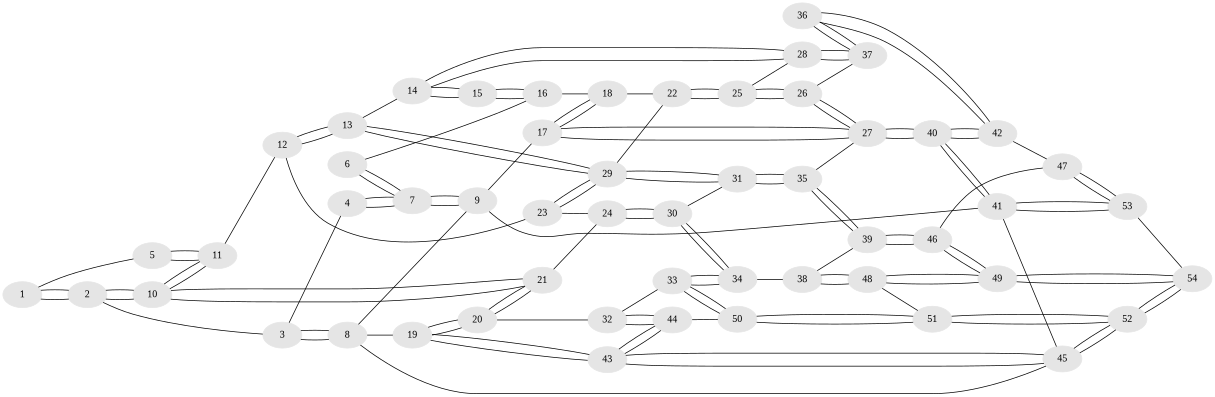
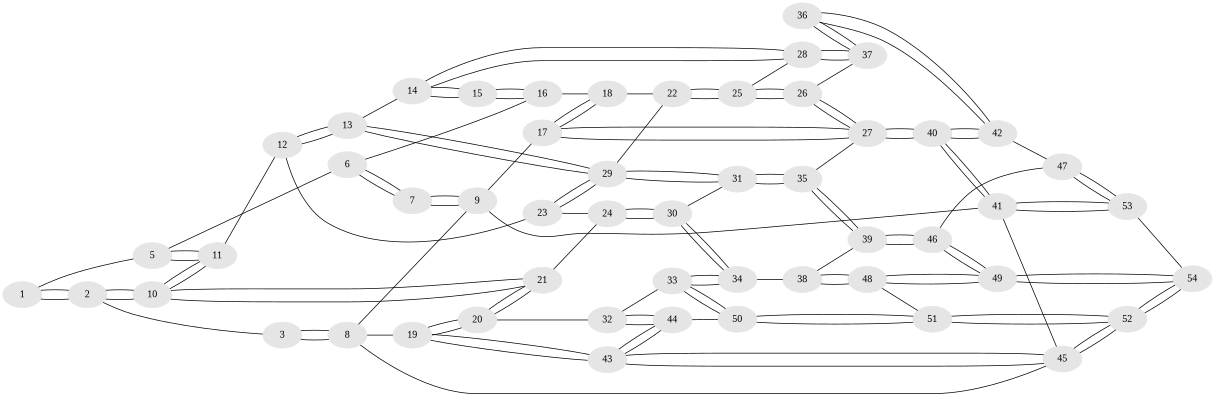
(347, 204) -> none
none -> (250, 210)
